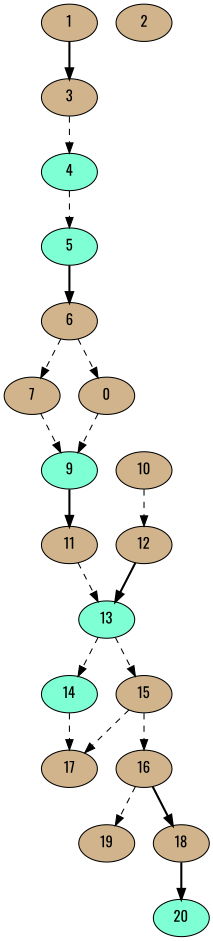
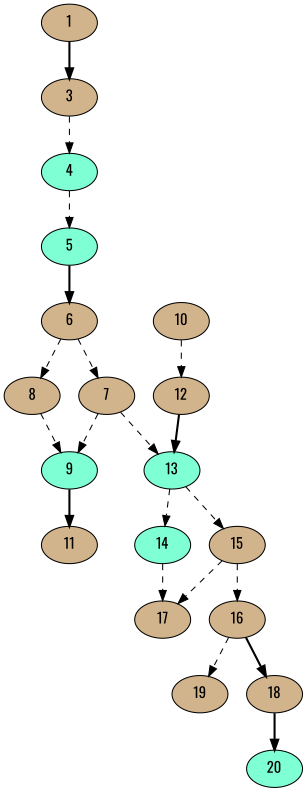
(144, 23) -> none
(107, 396) -> (32, 396)
(86, 578) -> (136, 429)
